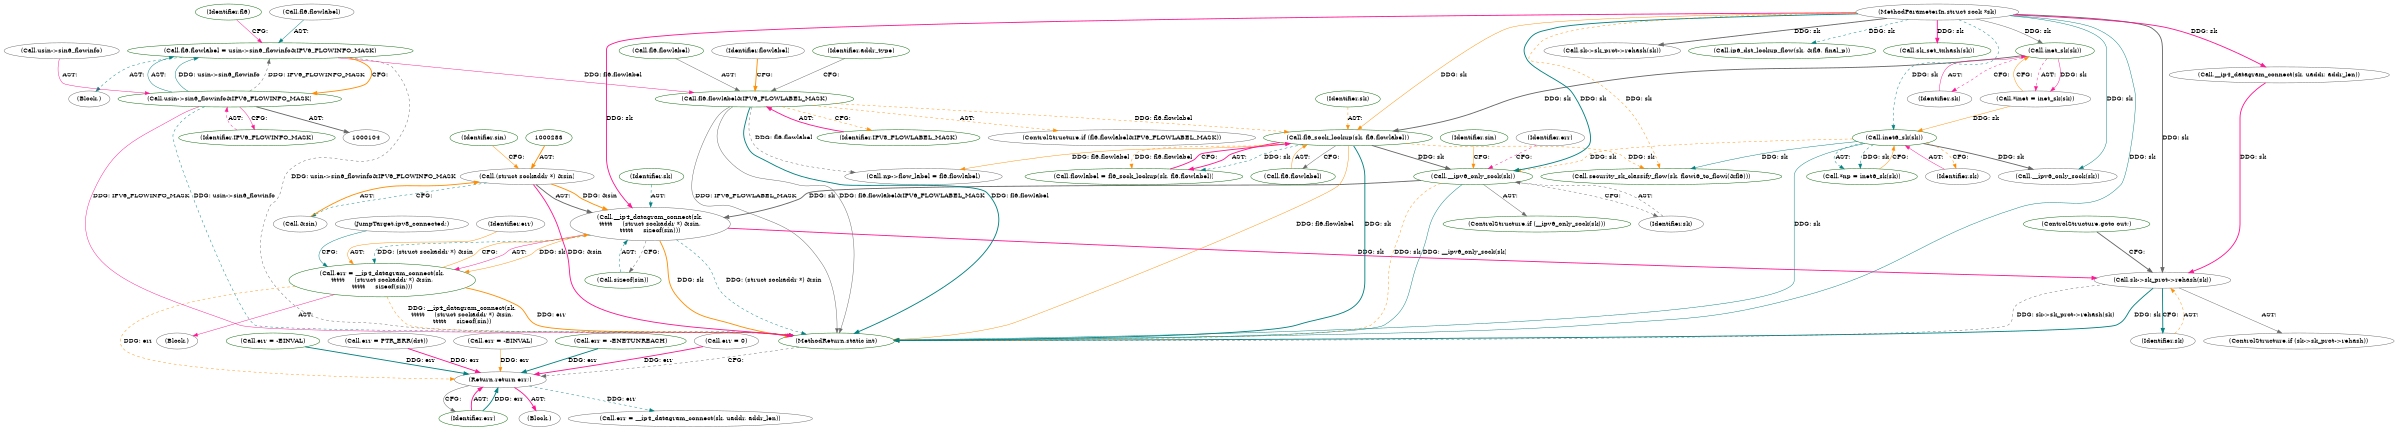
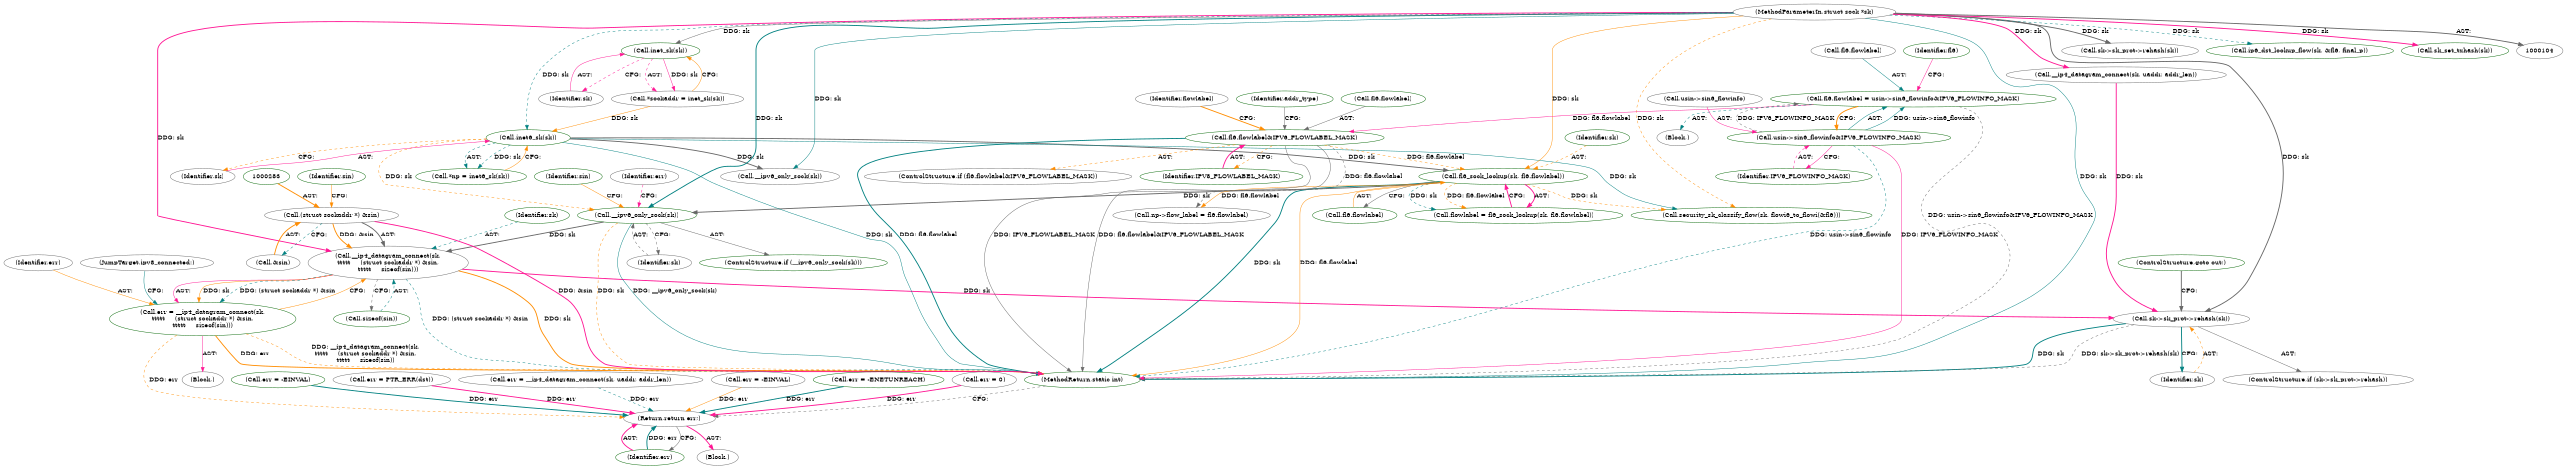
(1707, 71) -> (1226, 151)
(2035, 99) -> (678, 99)
(300, 119) -> (2207, 22)
(590, 398) -> (624, 399)
